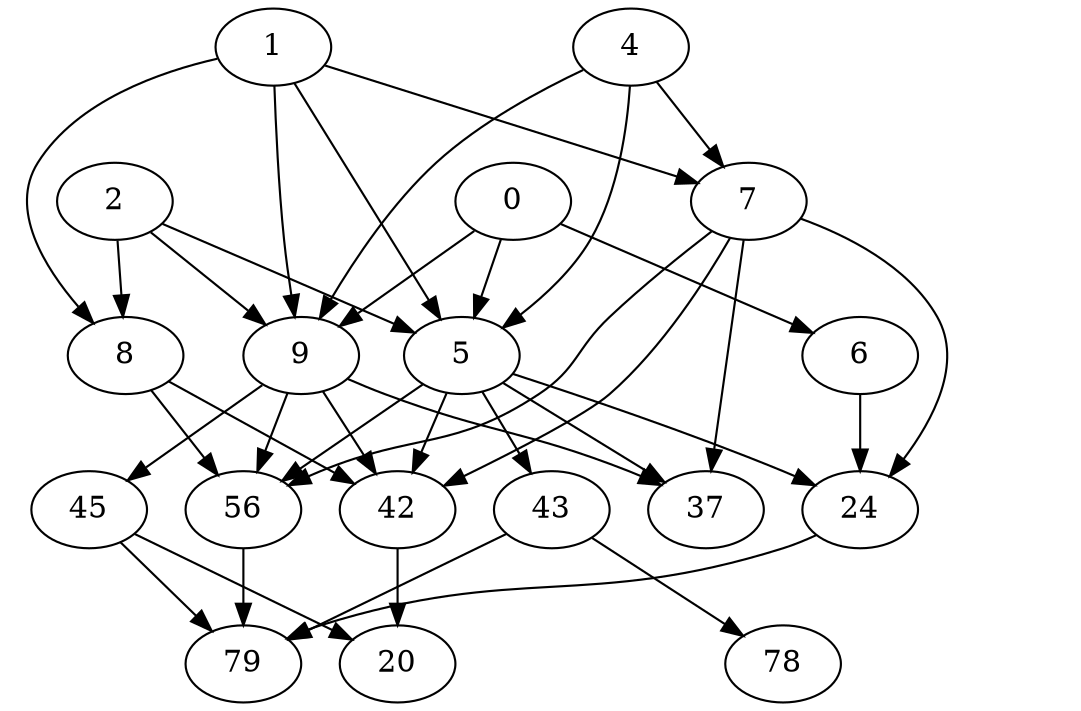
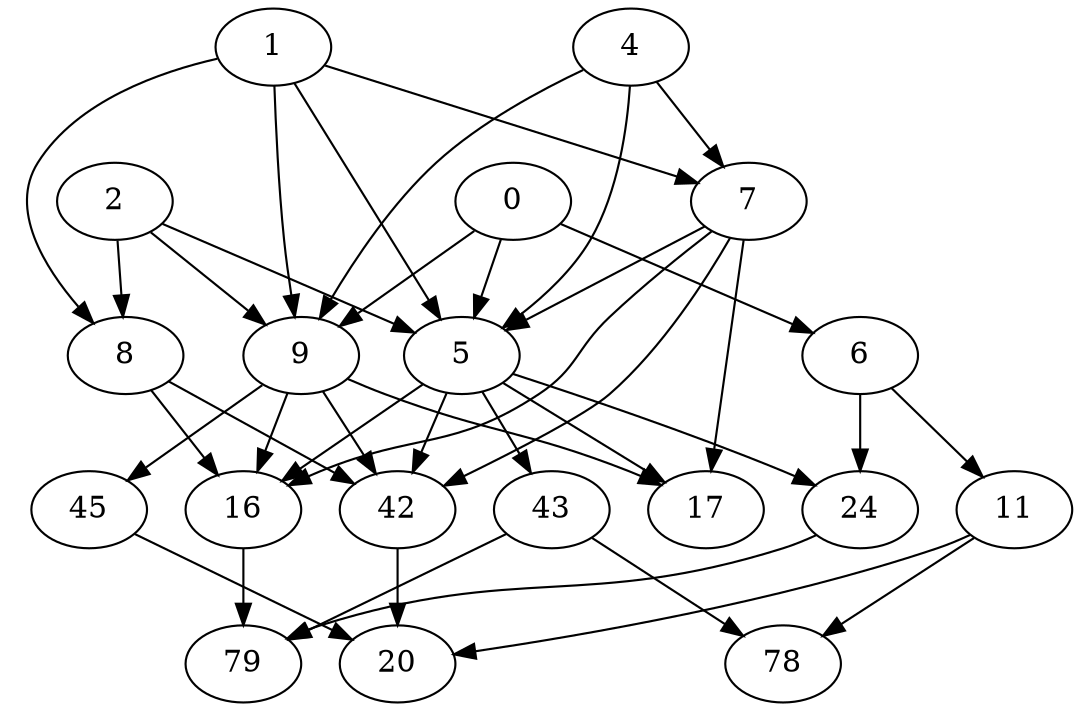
(933, 310) -> (615, 273)
(243, 510) -> (243, 510)
(706, 510) -> (706, 510)
none -> (1014, 510)
(158, 579) -> none
